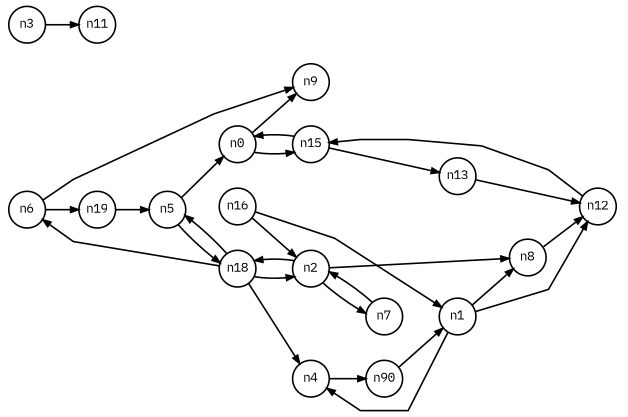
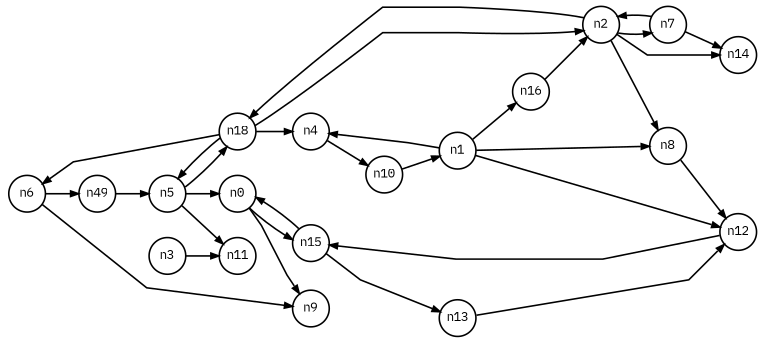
none -> (738, 55)
(97, 210) -> (97, 194)
none -> (200, 222)
(350, 248) -> (491, 124)
(384, 379) -> (384, 175)
